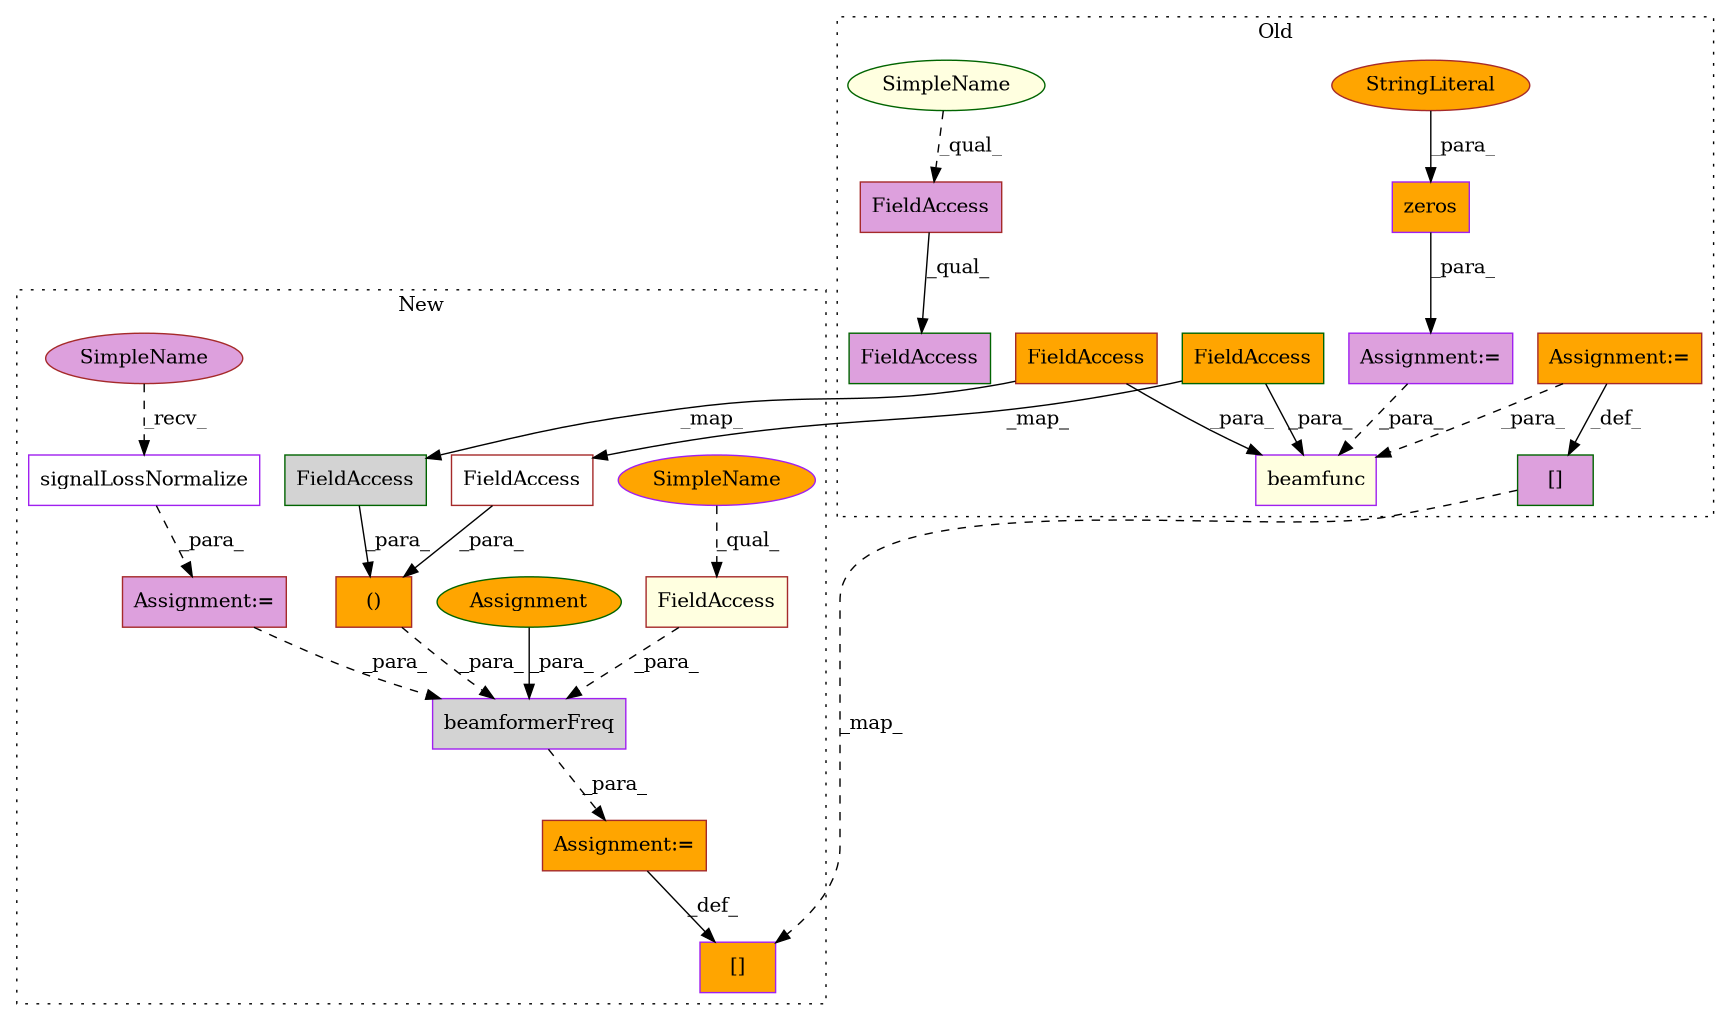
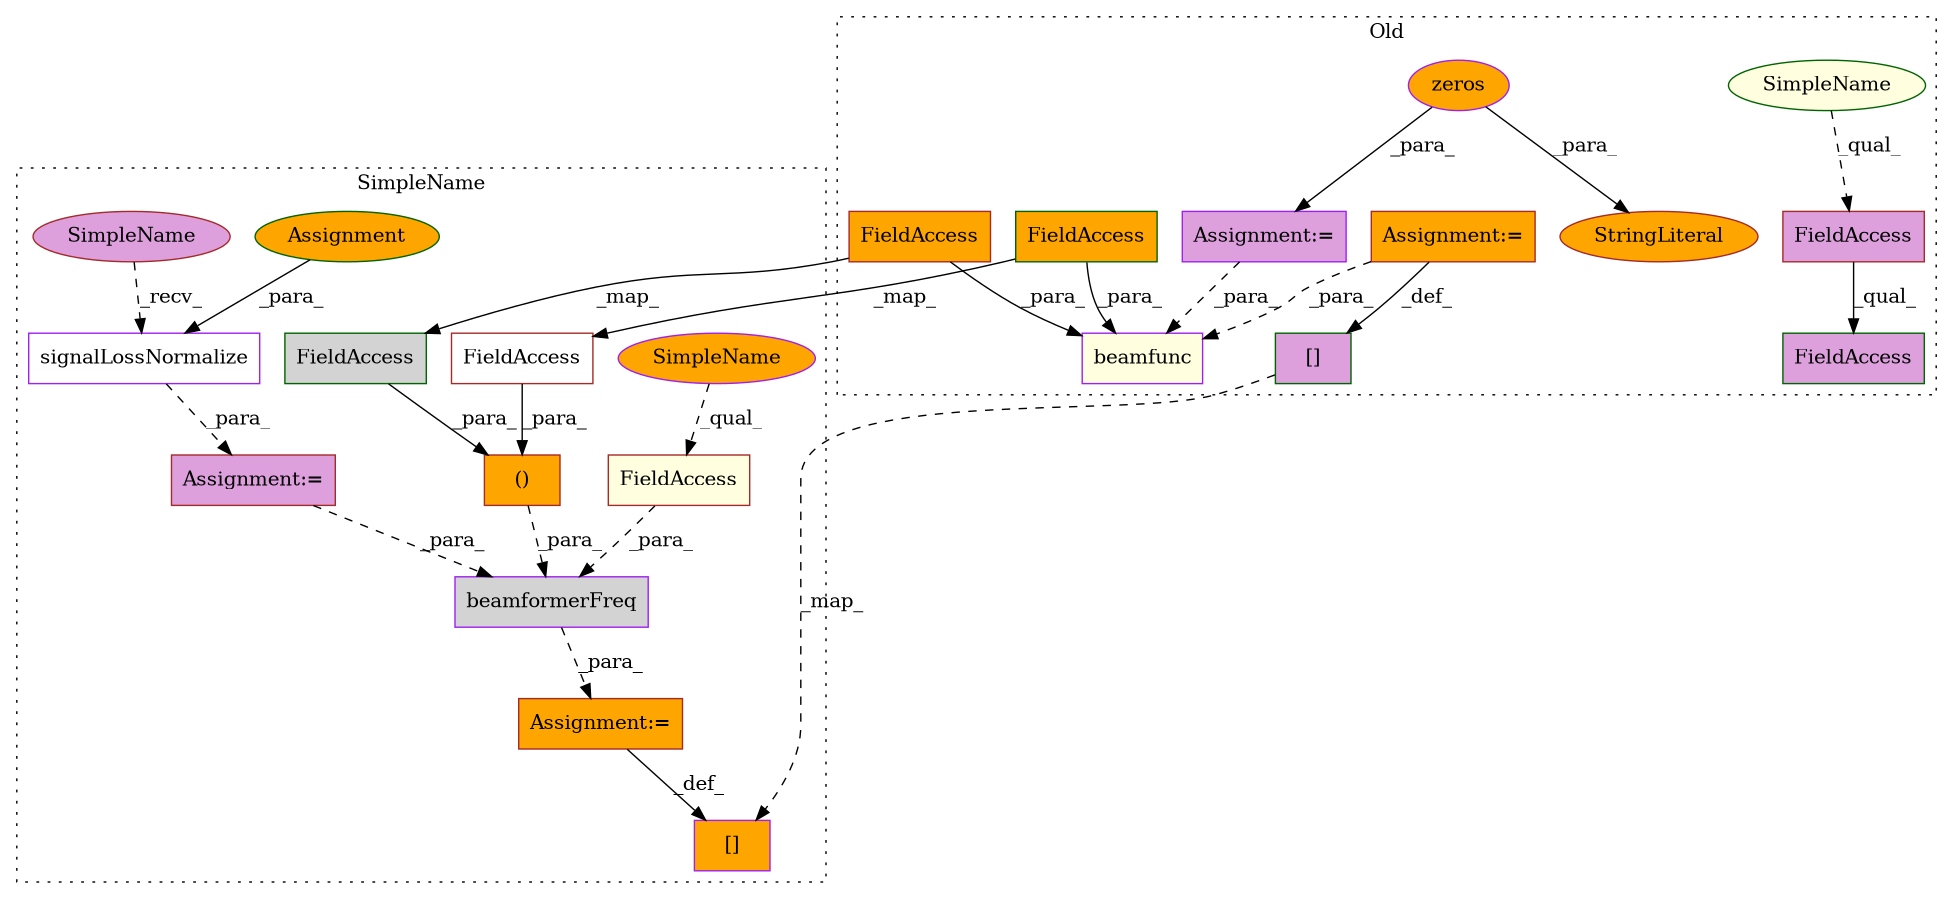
(1431, 139) -> (1551, 155)
(1431, 207) -> (1459, 85)
(421, 306) -> (421, 184)
(529, 656) -> (254, 293)
